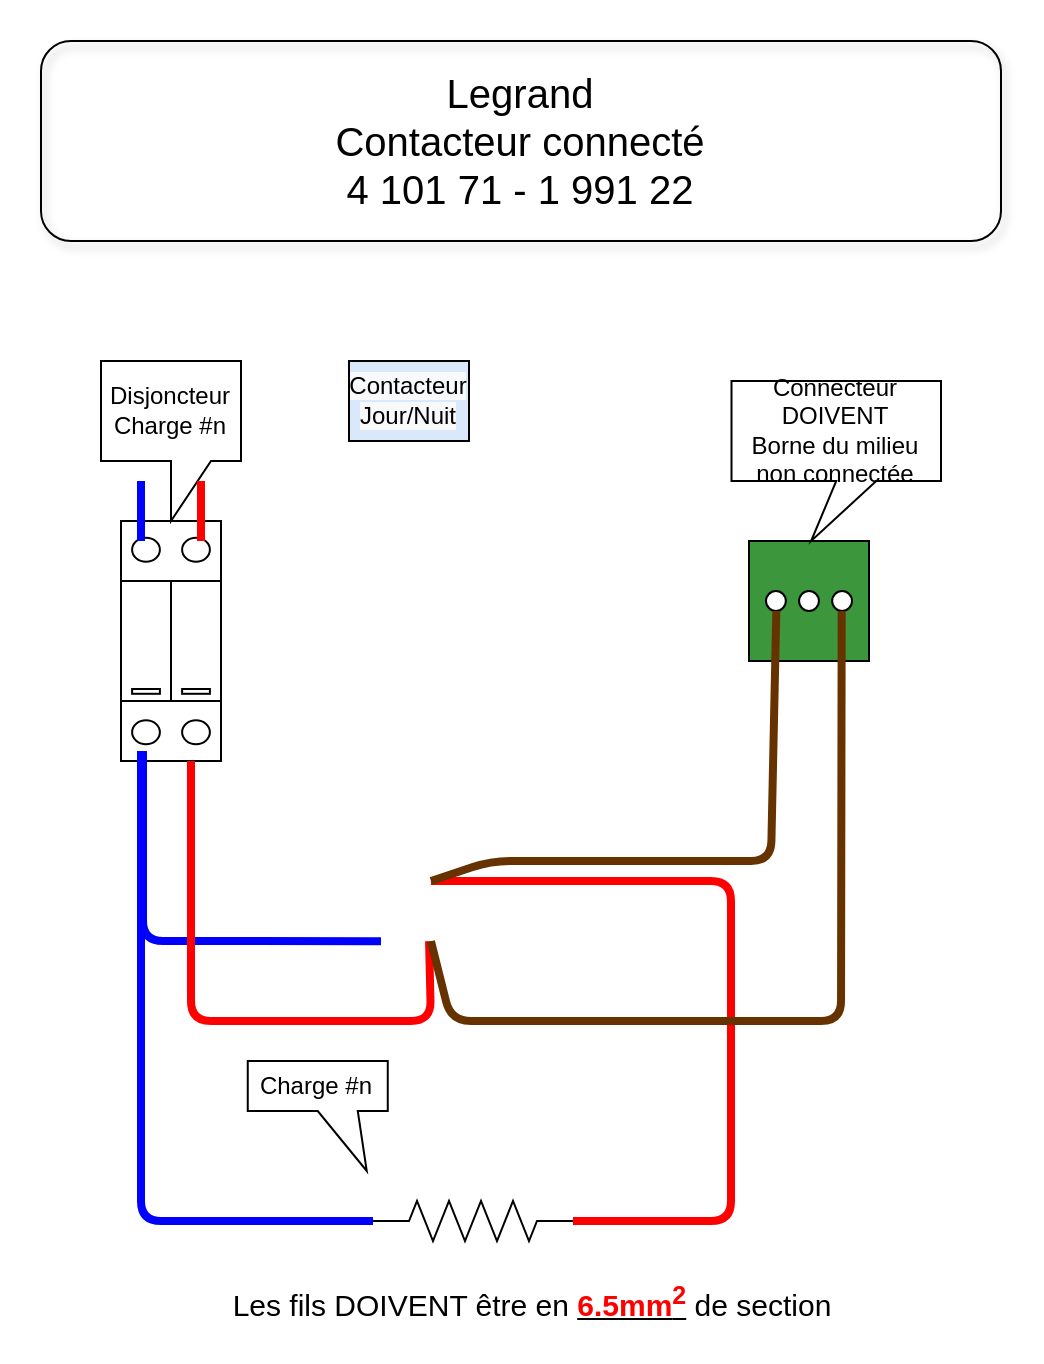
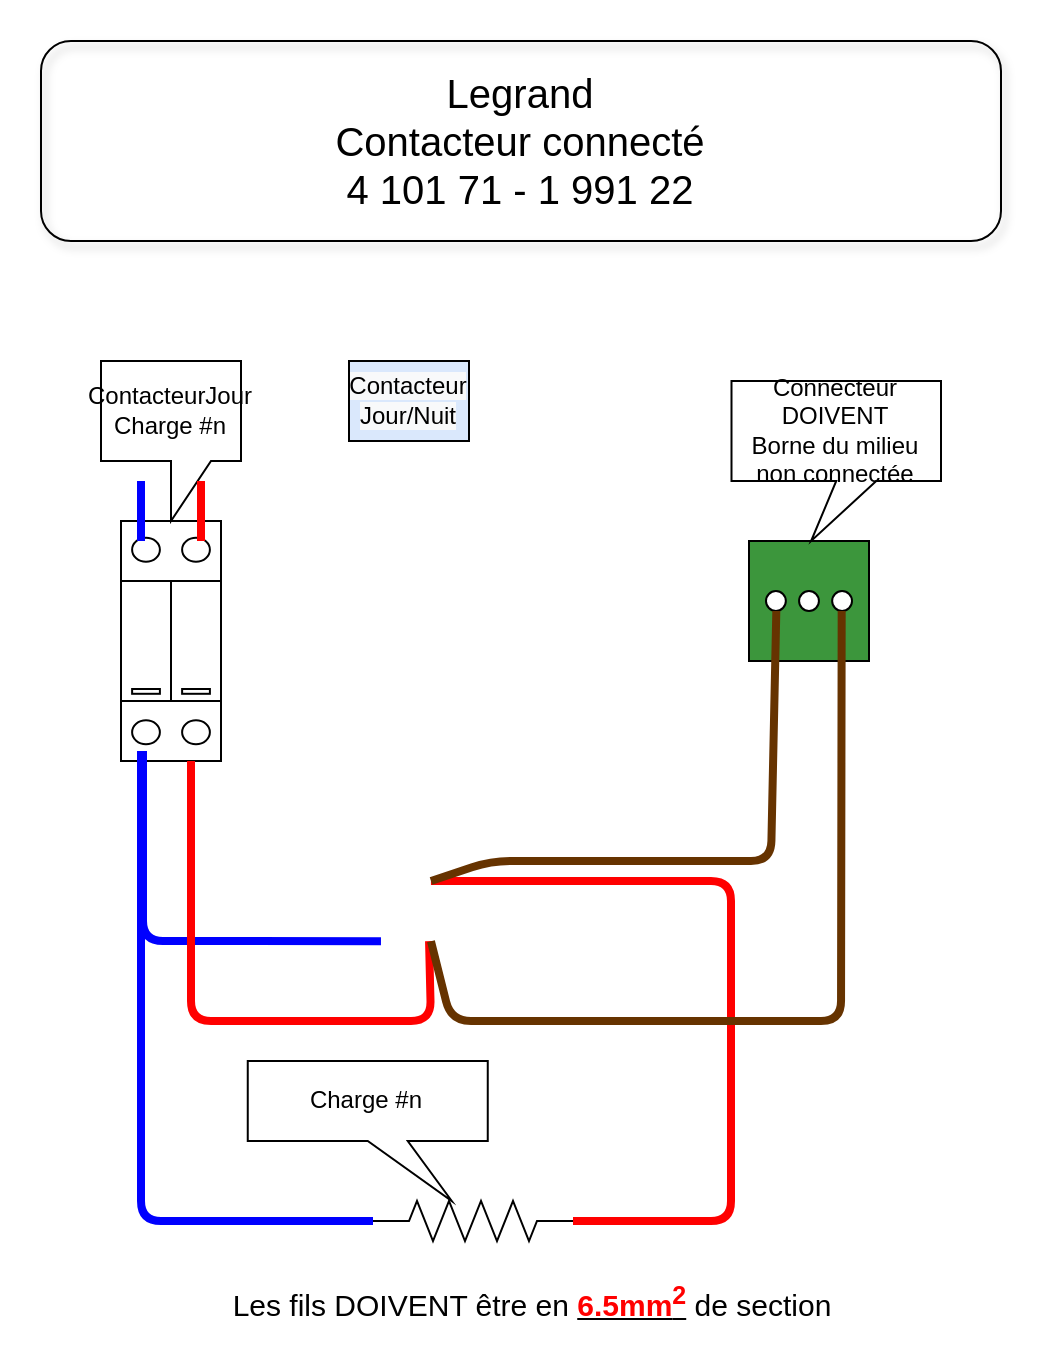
(171, 411) -> (171, 411)
(318, 1116) -> (368, 1131)
